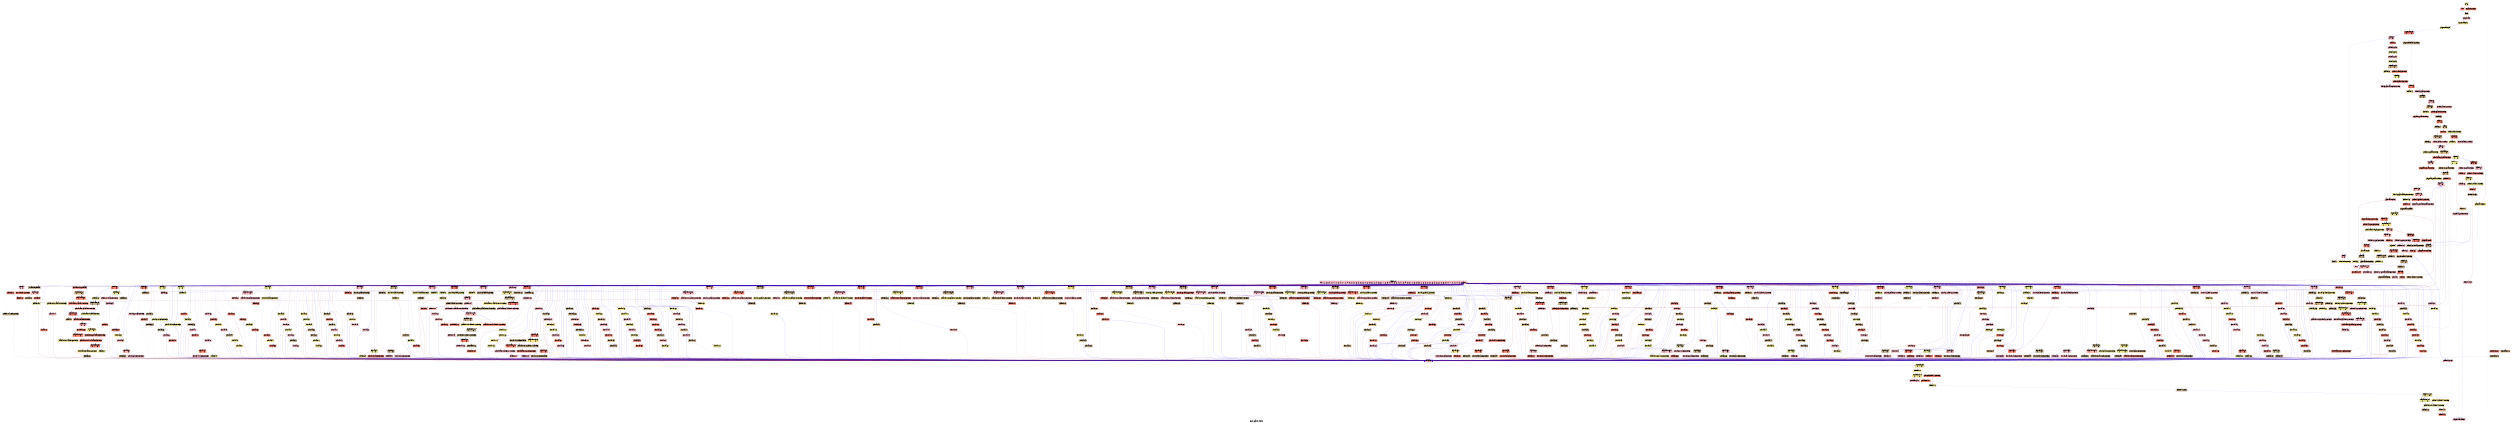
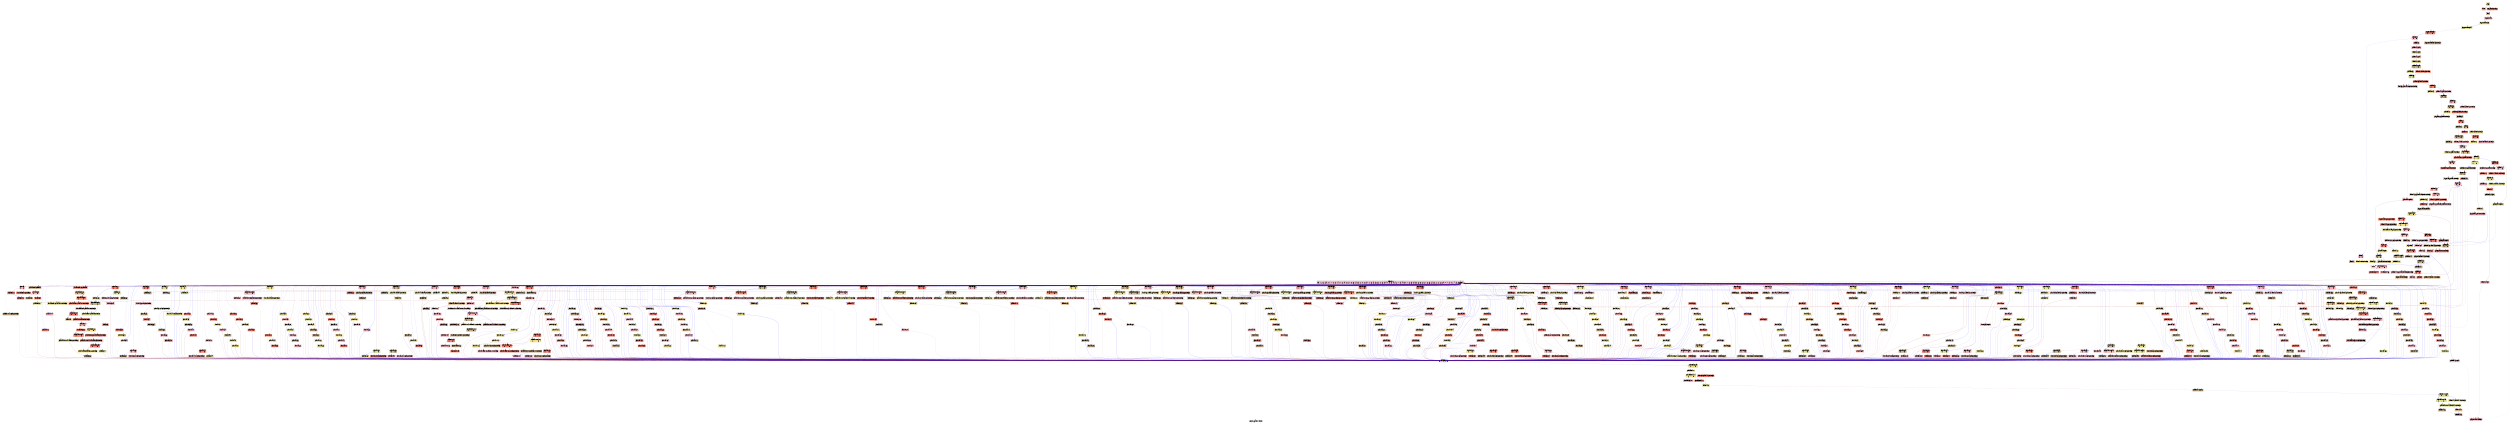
none -> (1648, 288)
